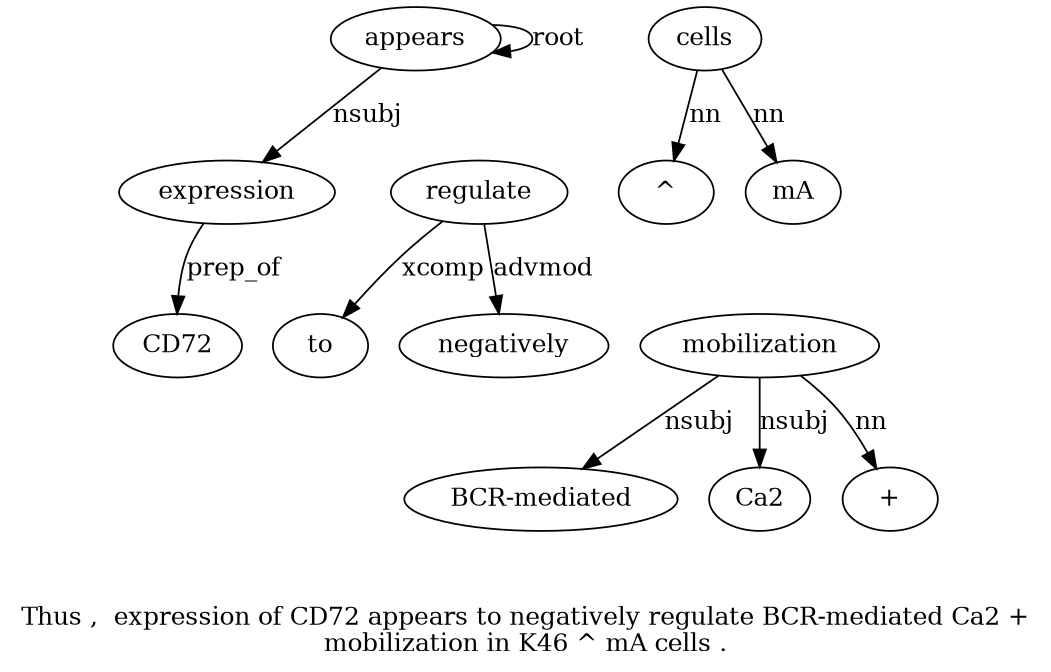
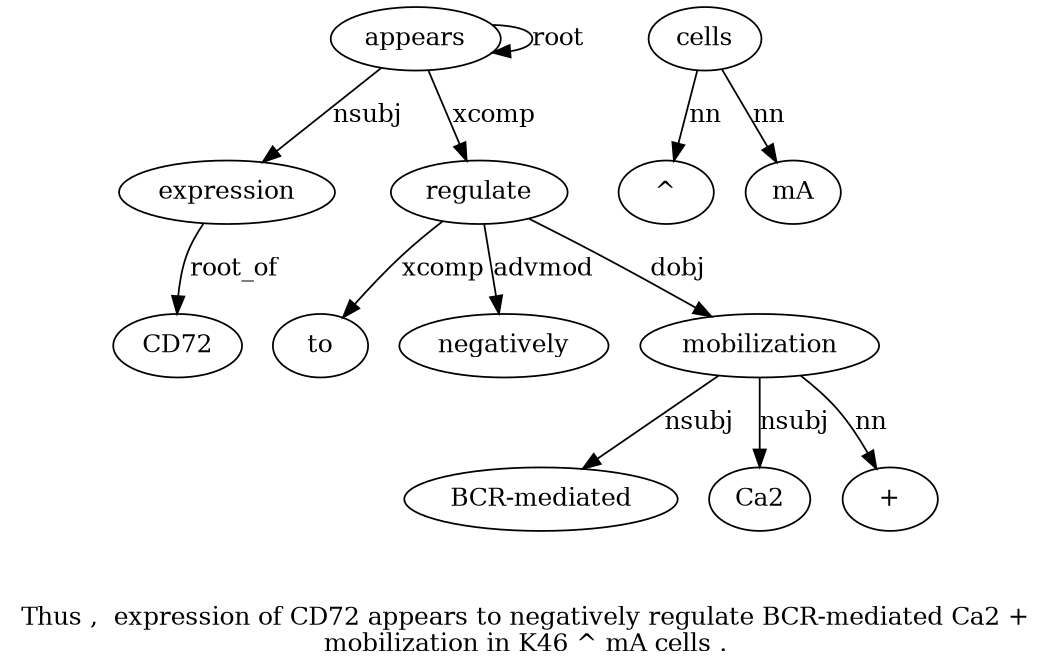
none -> (444, 108)
none -> (613, 262)
(234, 269) -> (234, 269)
